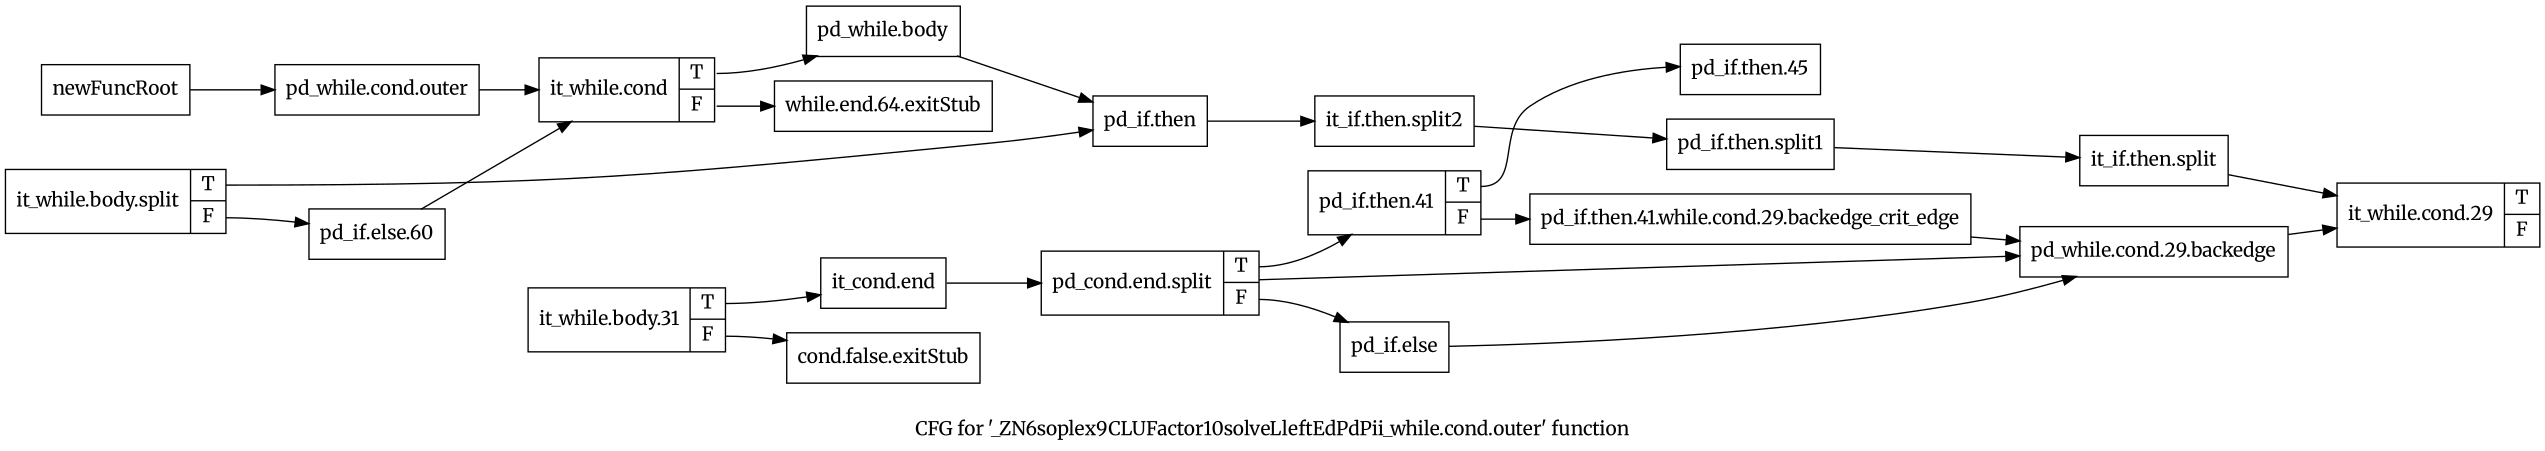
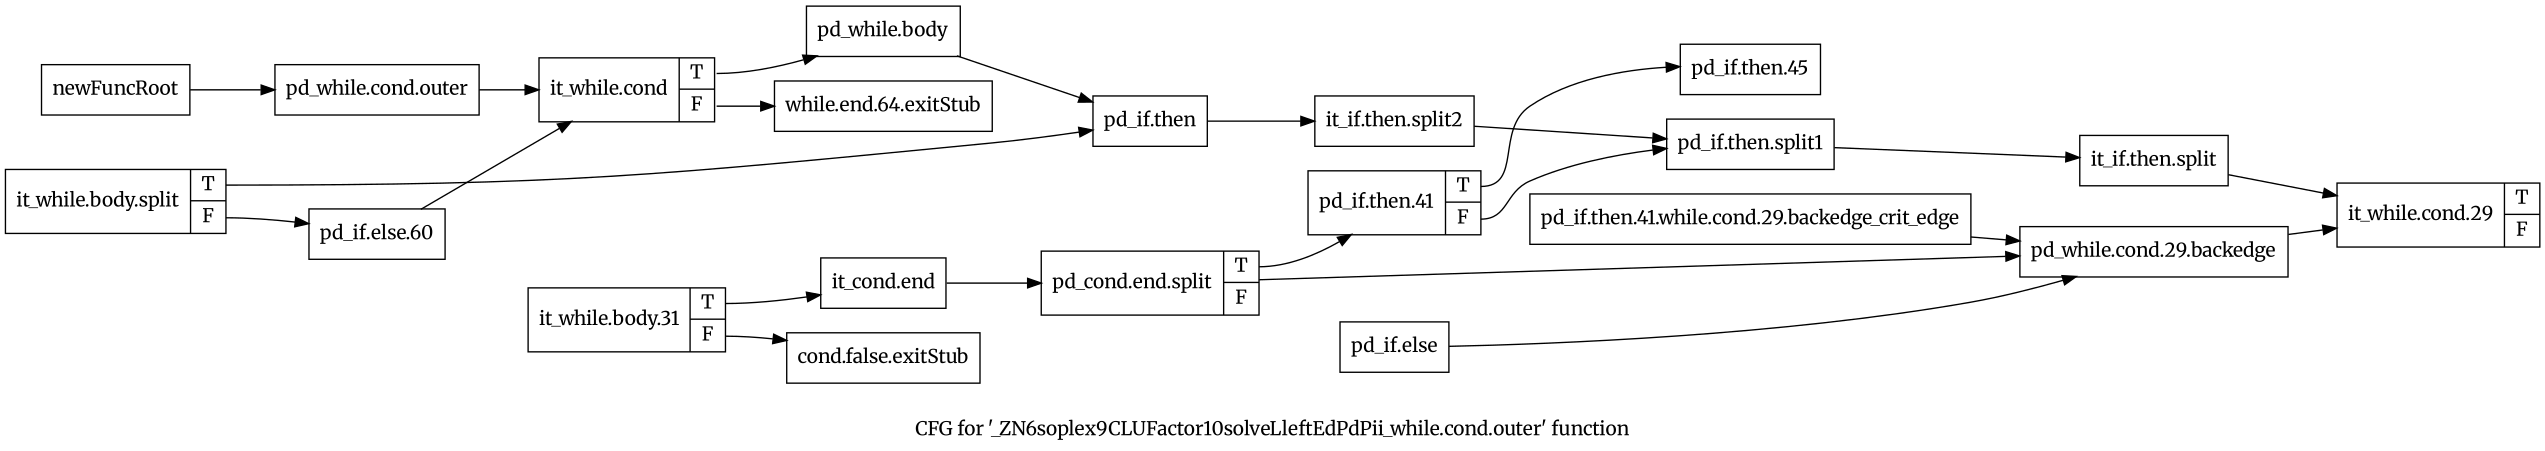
(1498, 219) -> (1559, 170)
(1298, 305) -> none
